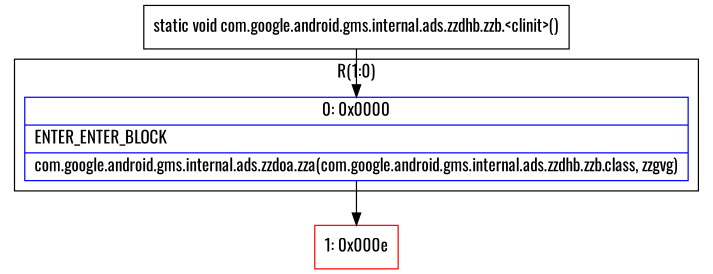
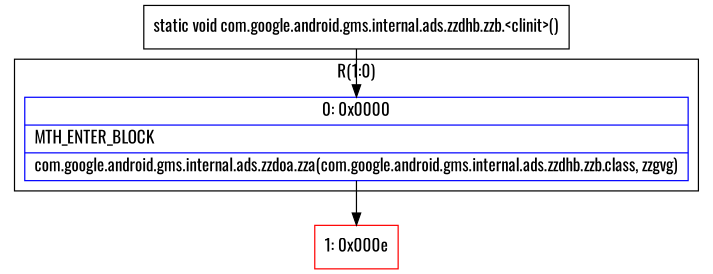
(101, 138) -> (95, 138)
